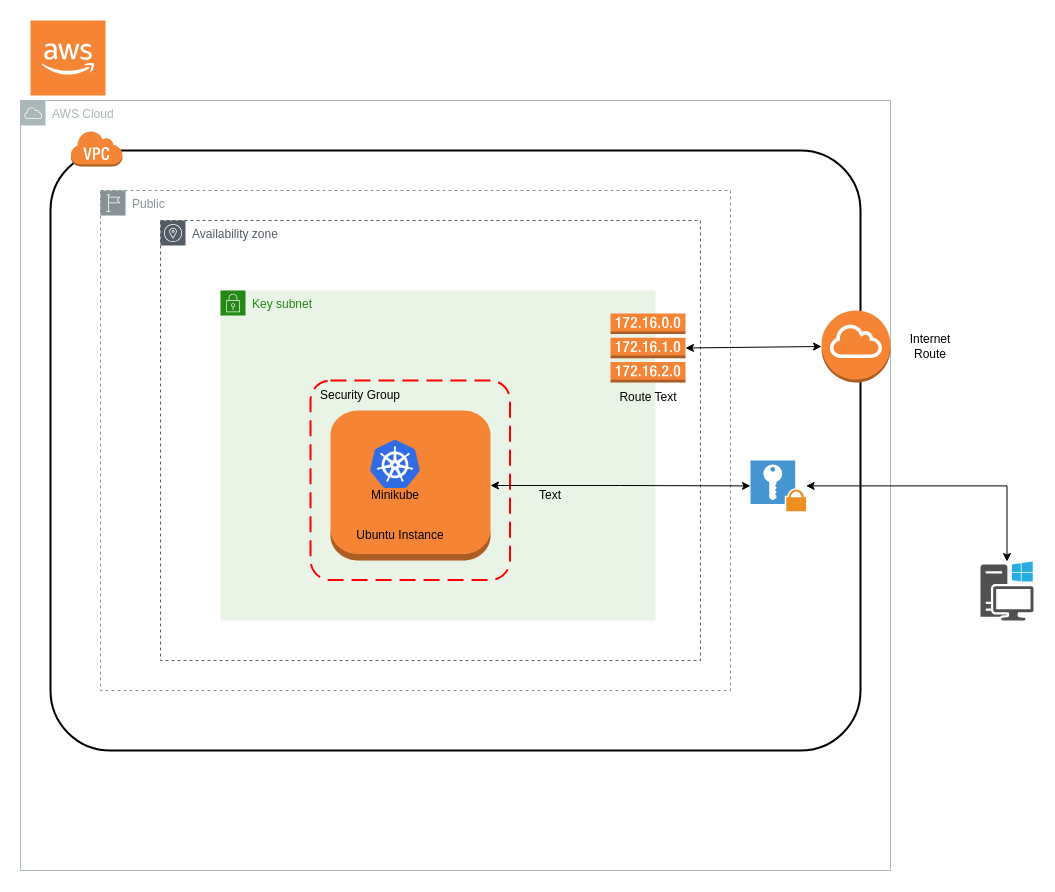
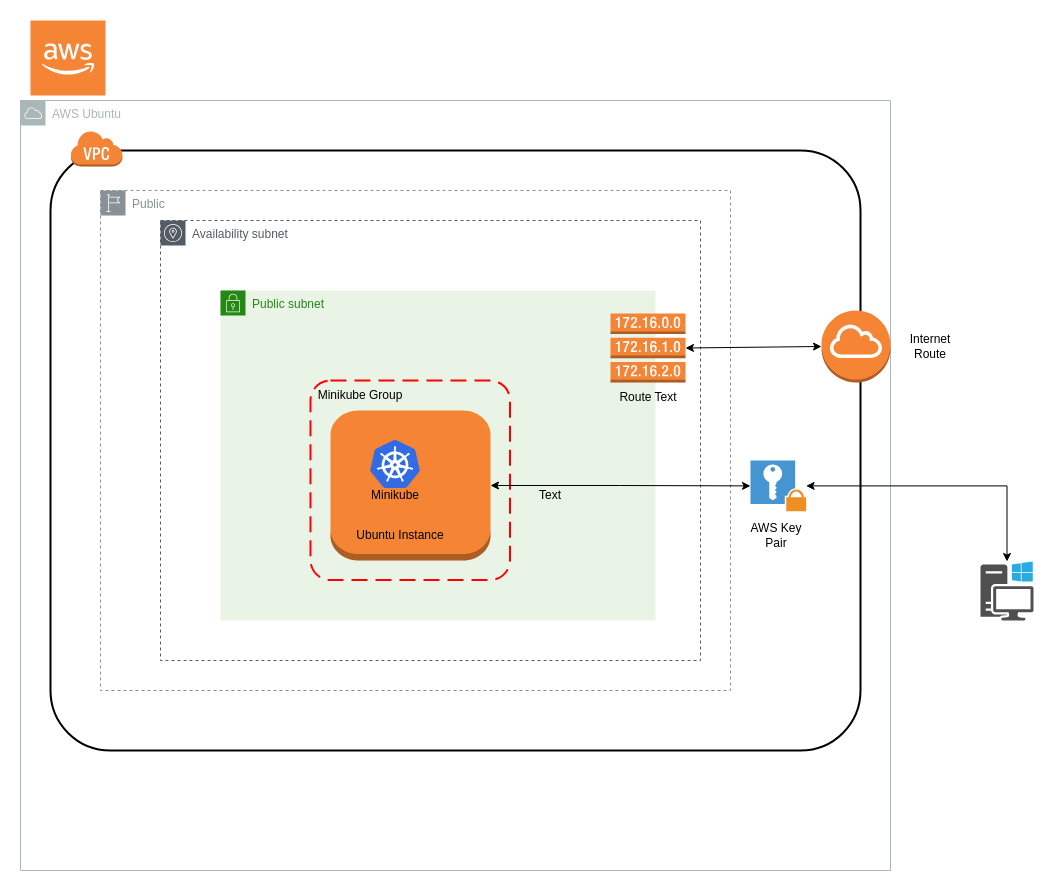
(80, 115) -> (85, 115)
(240, 235) -> (247, 235)
(285, 305) -> (292, 305)
(361, 396) -> (361, 396)
none -> (776, 536)
